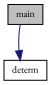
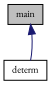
(19, 37) -> (32, 47)
